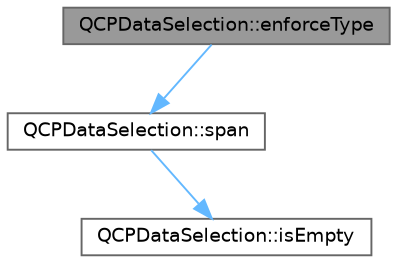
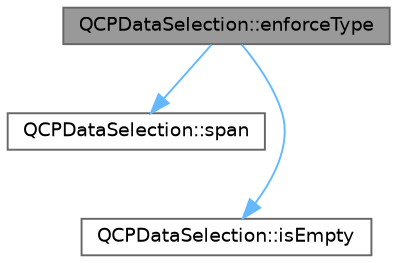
(175, 177) -> (284, 122)
